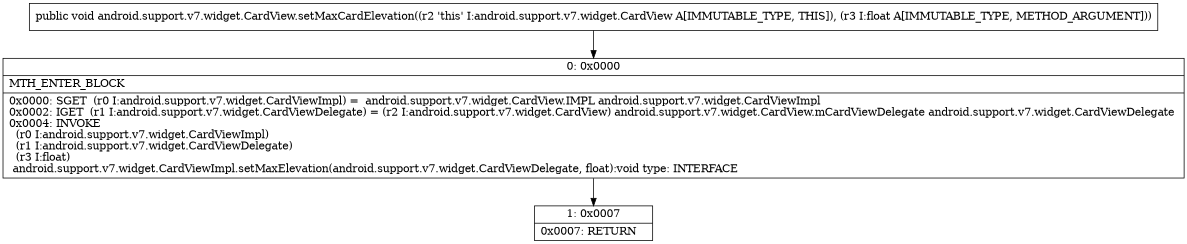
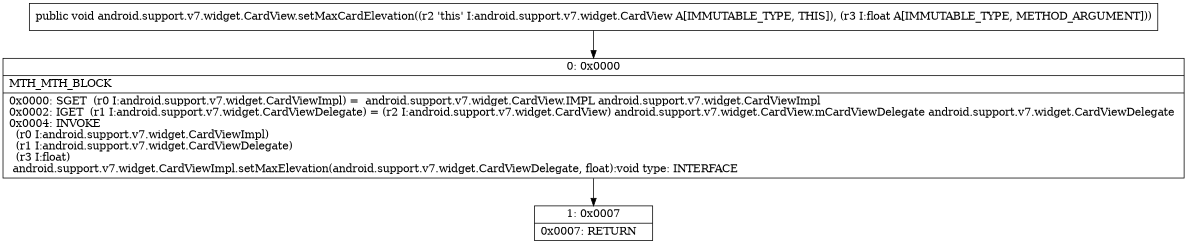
(67, 84) -> (60, 84)
